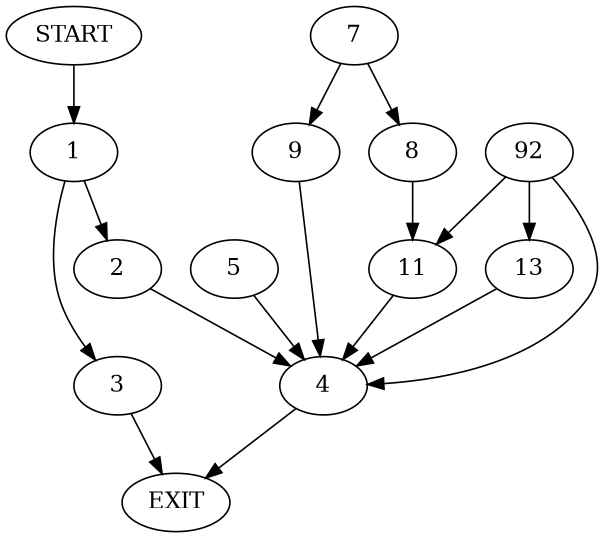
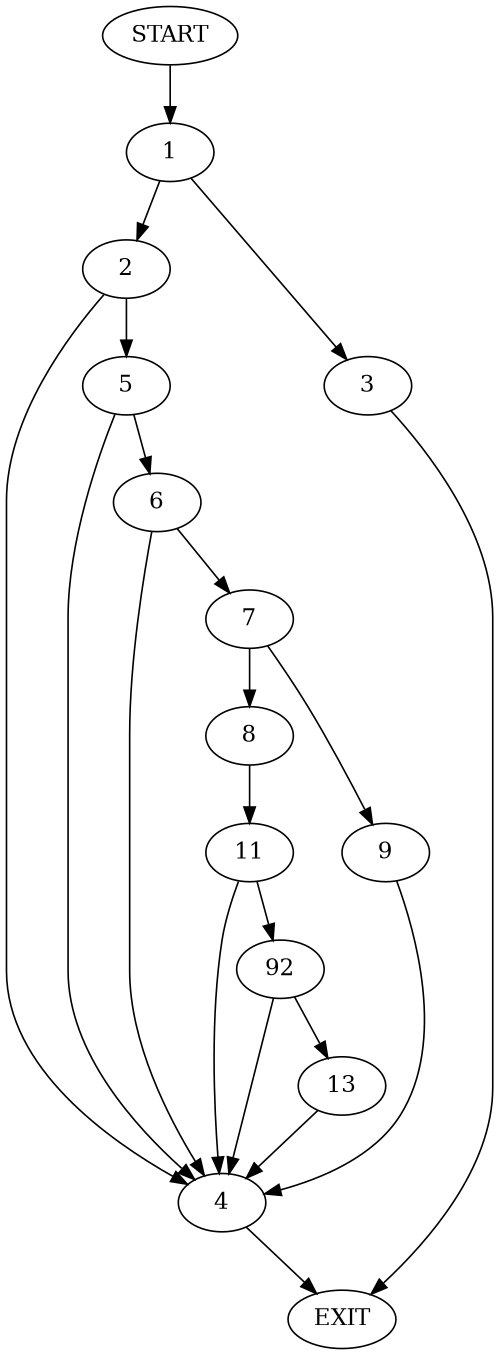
(477, 205) -> (263, 903)
none -> (126, 319)
none -> (157, 502)
